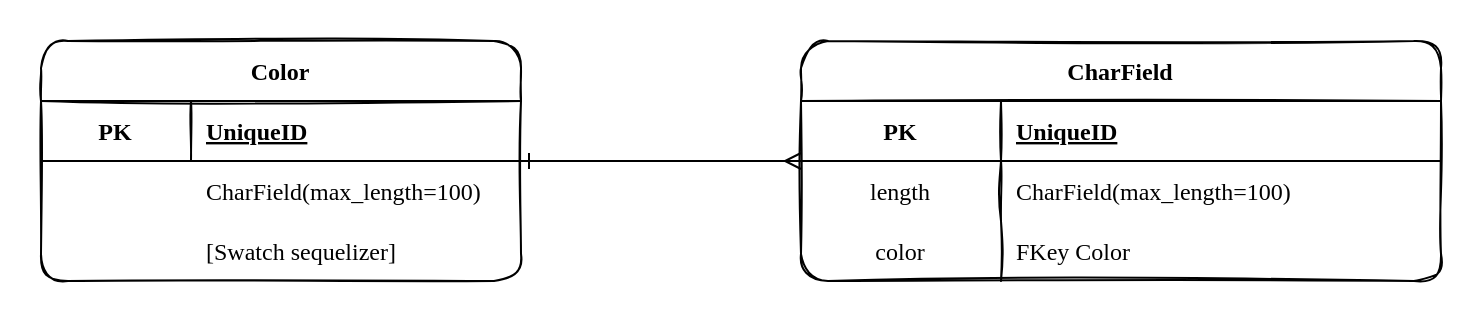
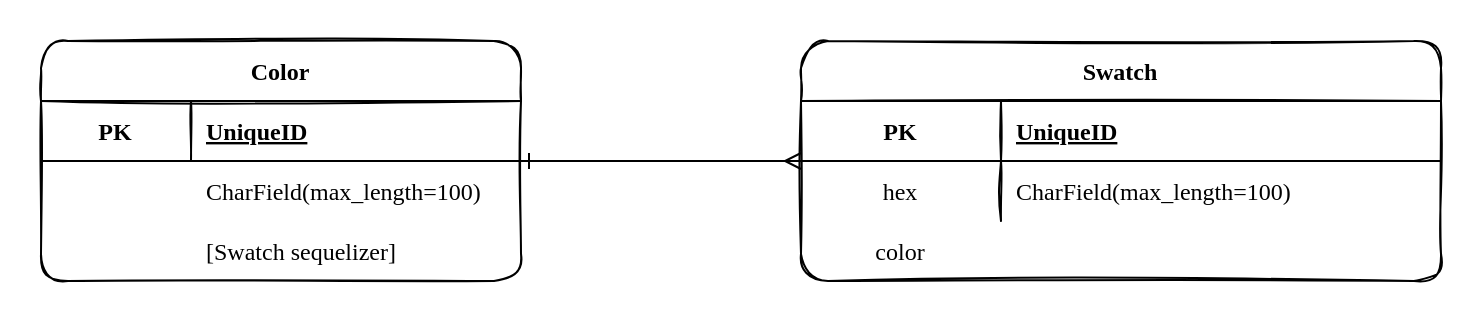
(1120, 72) -> (1120, 72)
(900, 192) -> (900, 192)
(1221, 251) -> none
